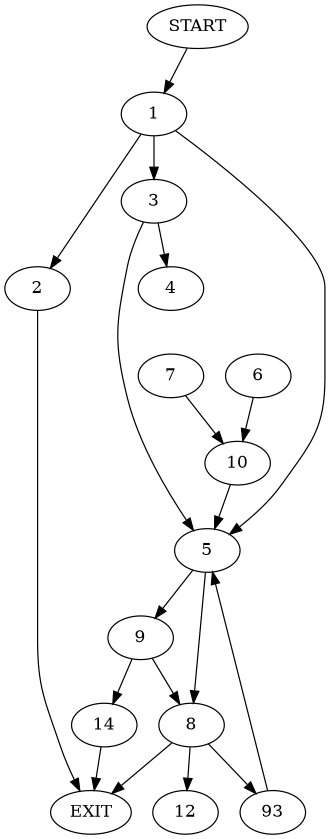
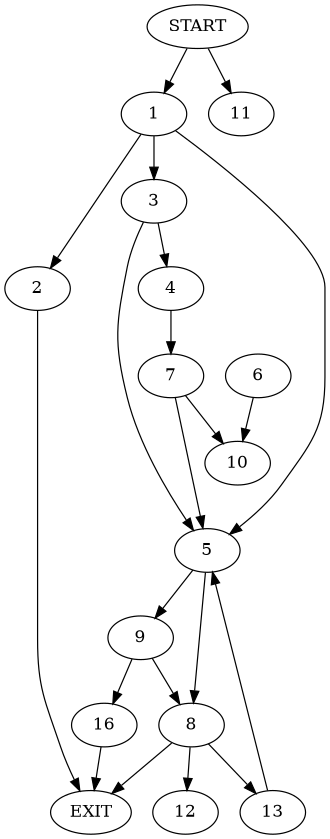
none -> (241, 114)
none -> (171, 326)
(225, 501) -> (188, 457)
(104, 725) -> (104, 725)
(273, 812) -> (273, 812)
